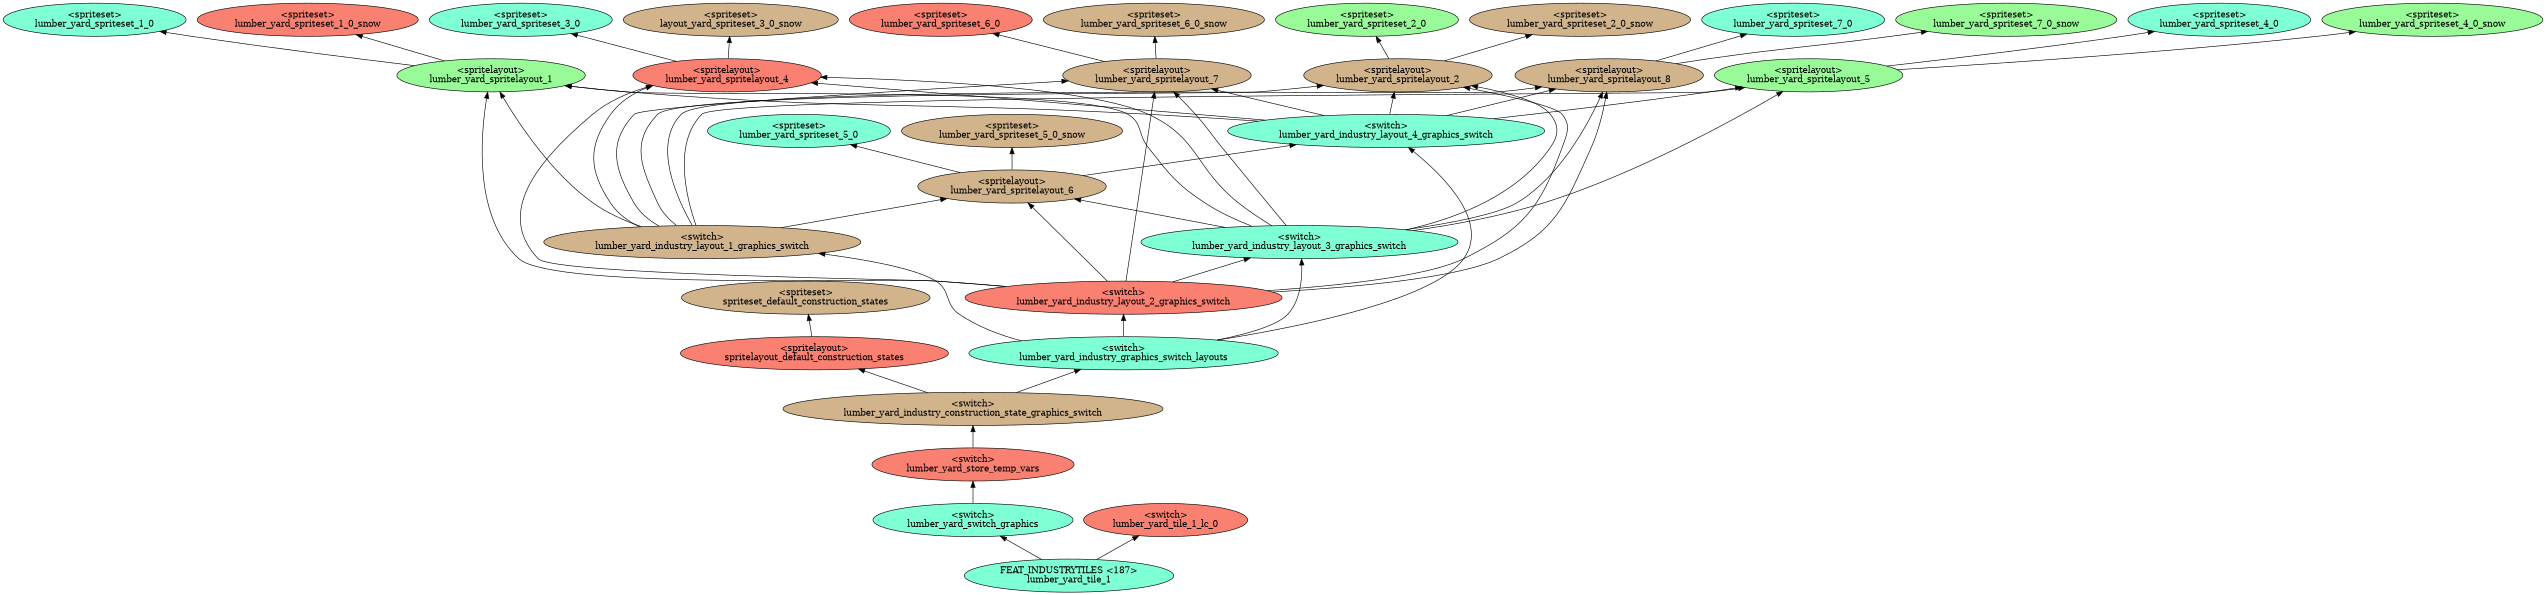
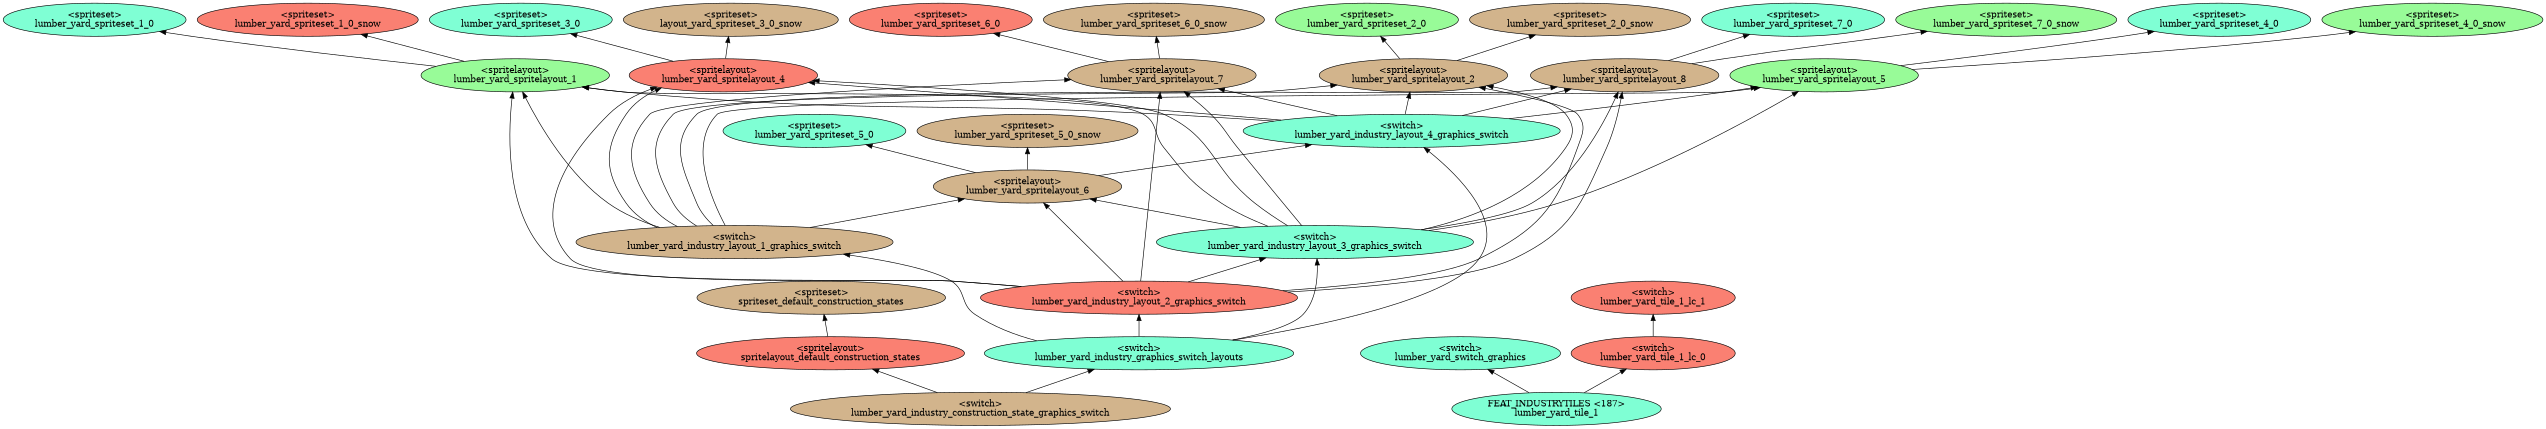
none -> (1653, 298)
(973, 464) -> none
